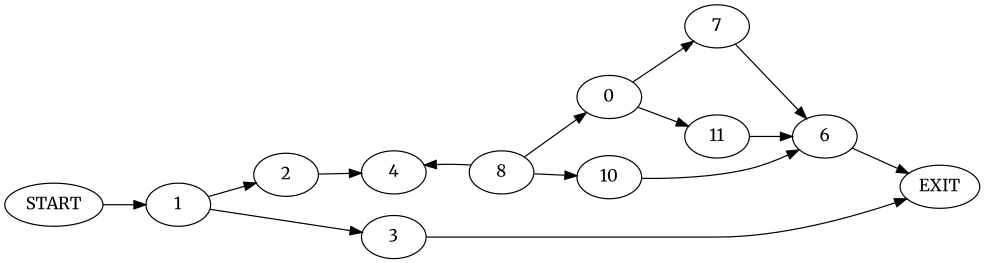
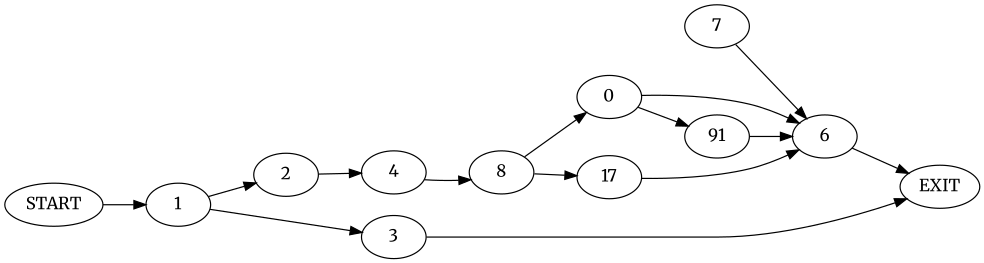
(658, 65) -> (717, 99)
(717, 136) -> (717, 136)
(454, 164) -> (442, 180)
(609, 177) -> (609, 177)
